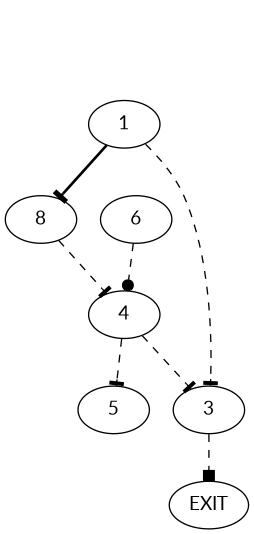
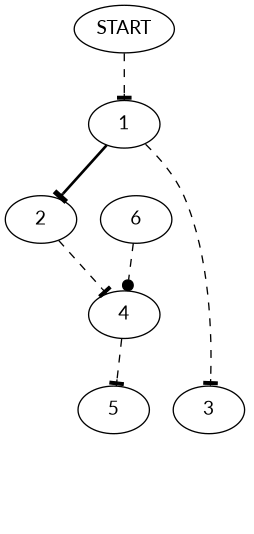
none -> (124, 29)
(41, 219) -> (41, 219)
(164, 360) -> none
(209, 505) -> none
